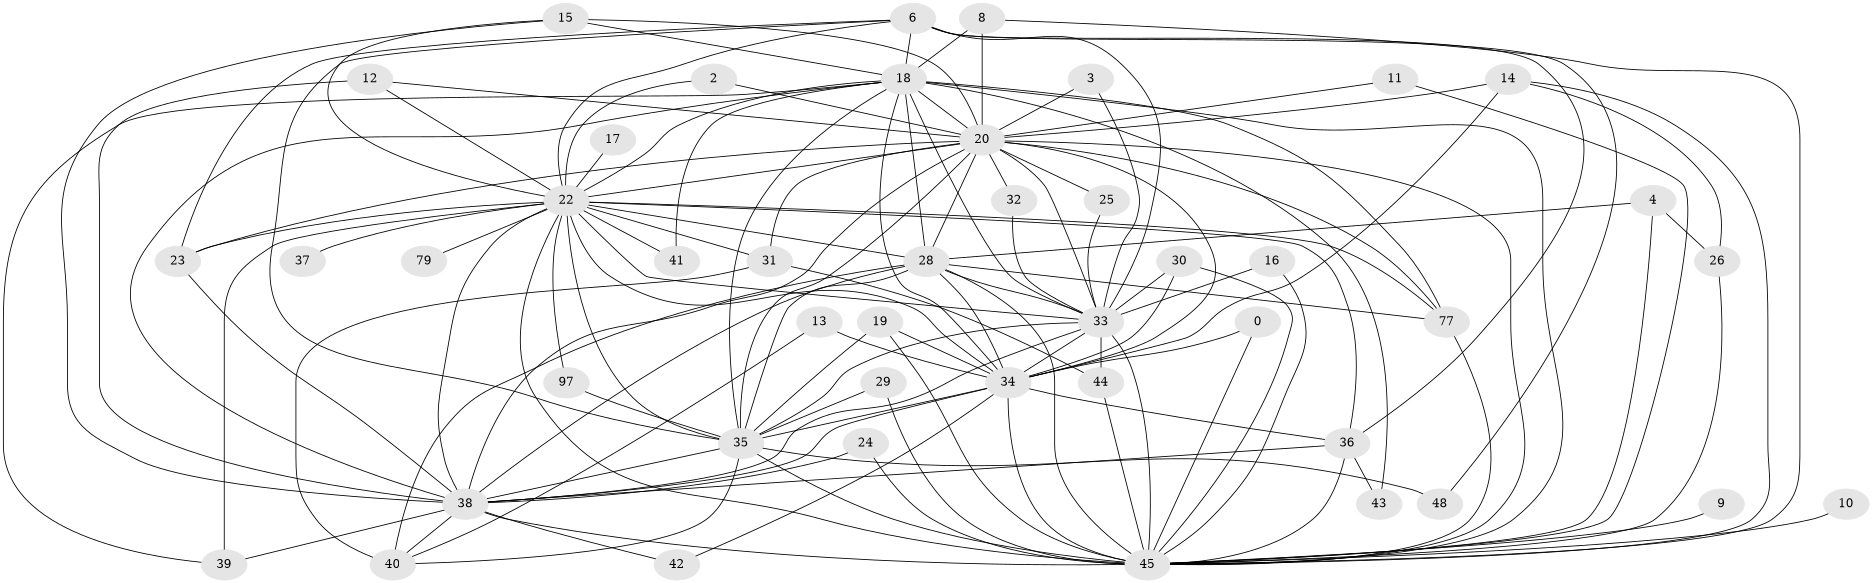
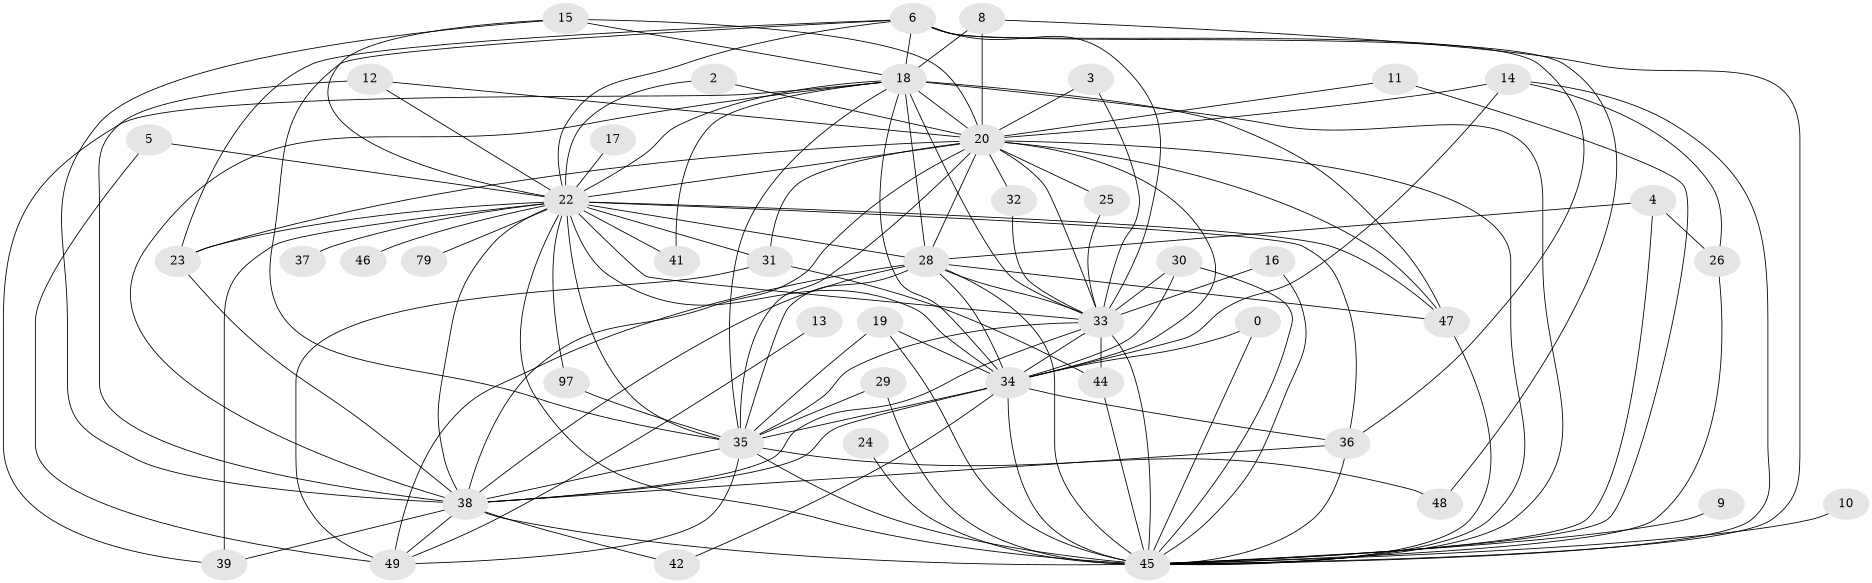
none -> (149, 140)
none -> (363, 261)
(1447, 322) -> (1447, 322)
(915, 358) -> none
(670, 488) -> none
(1379, 504) -> none
(393, 565) -> (393, 565)
